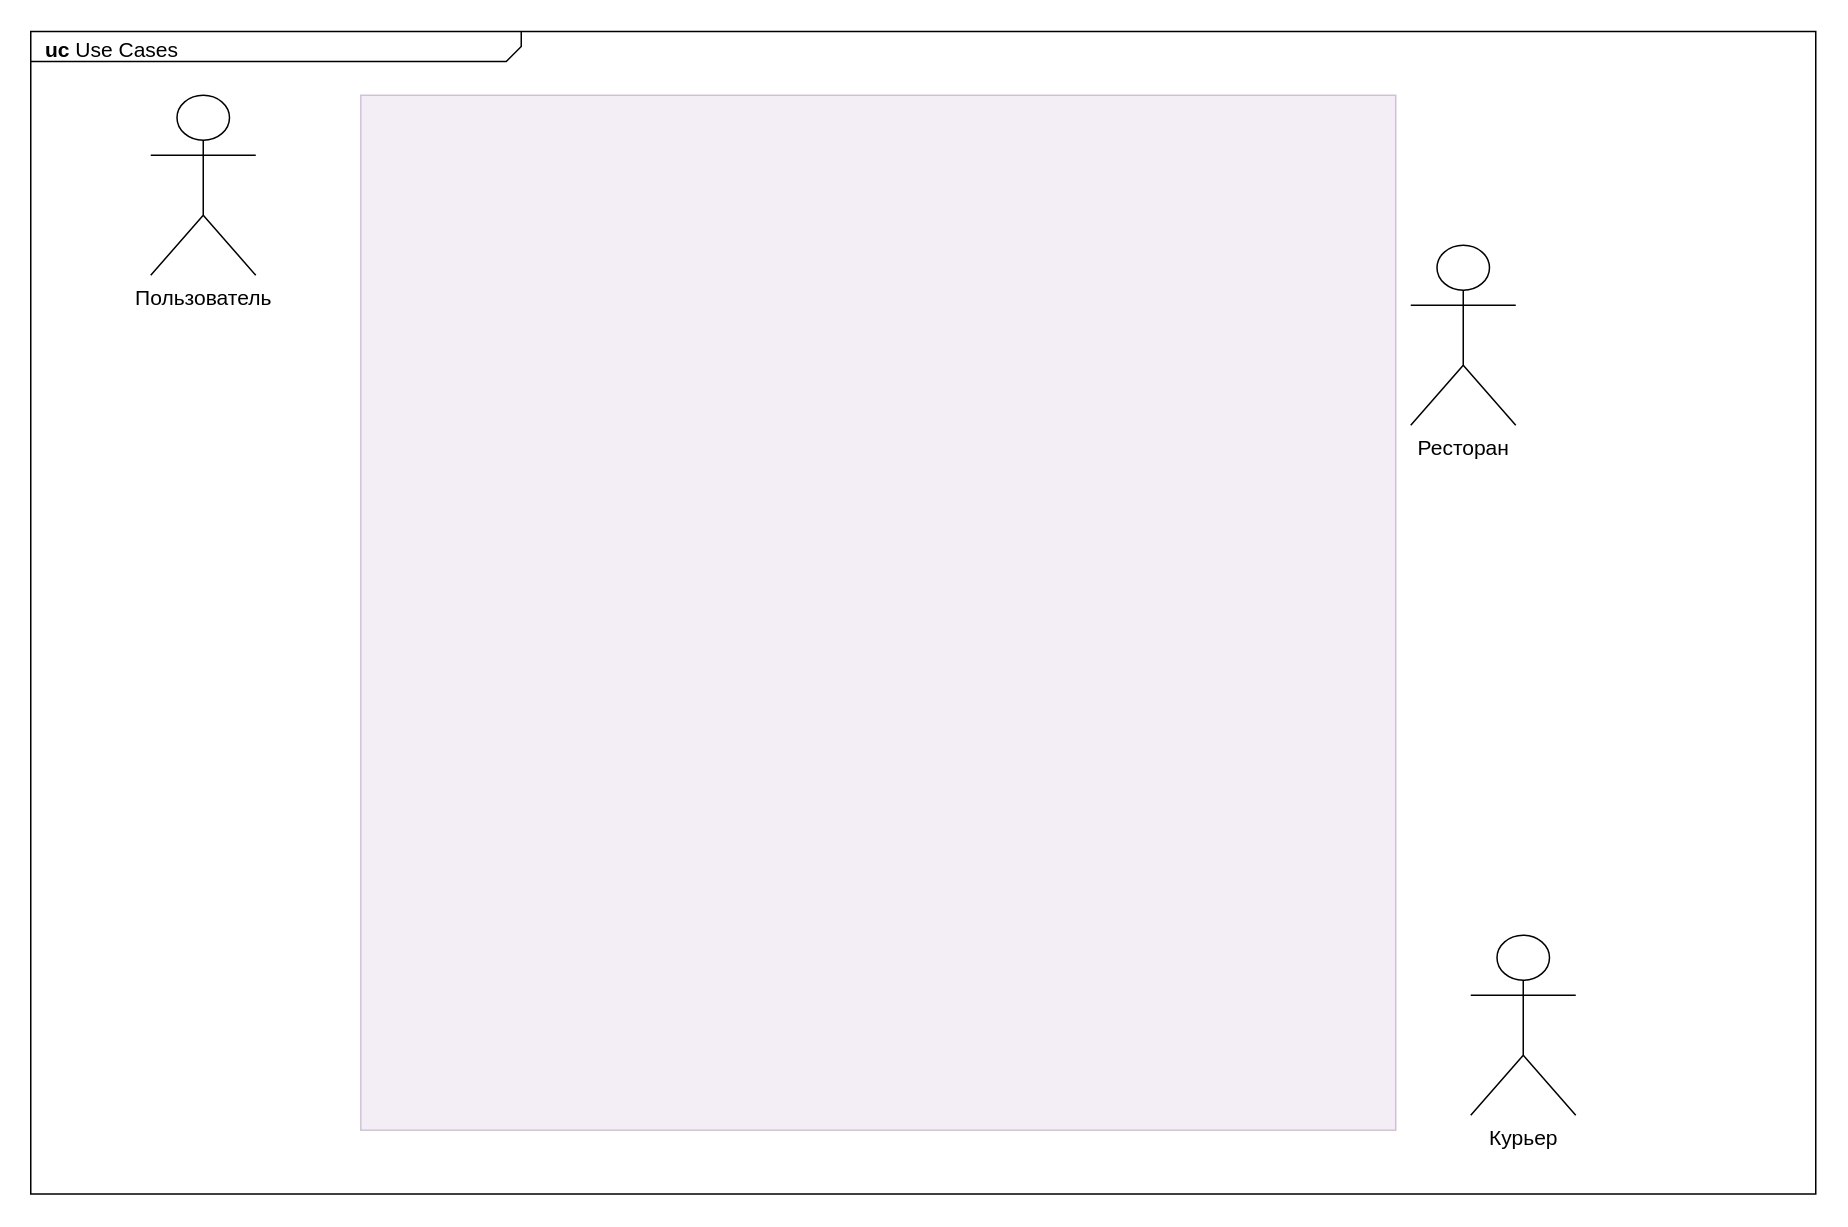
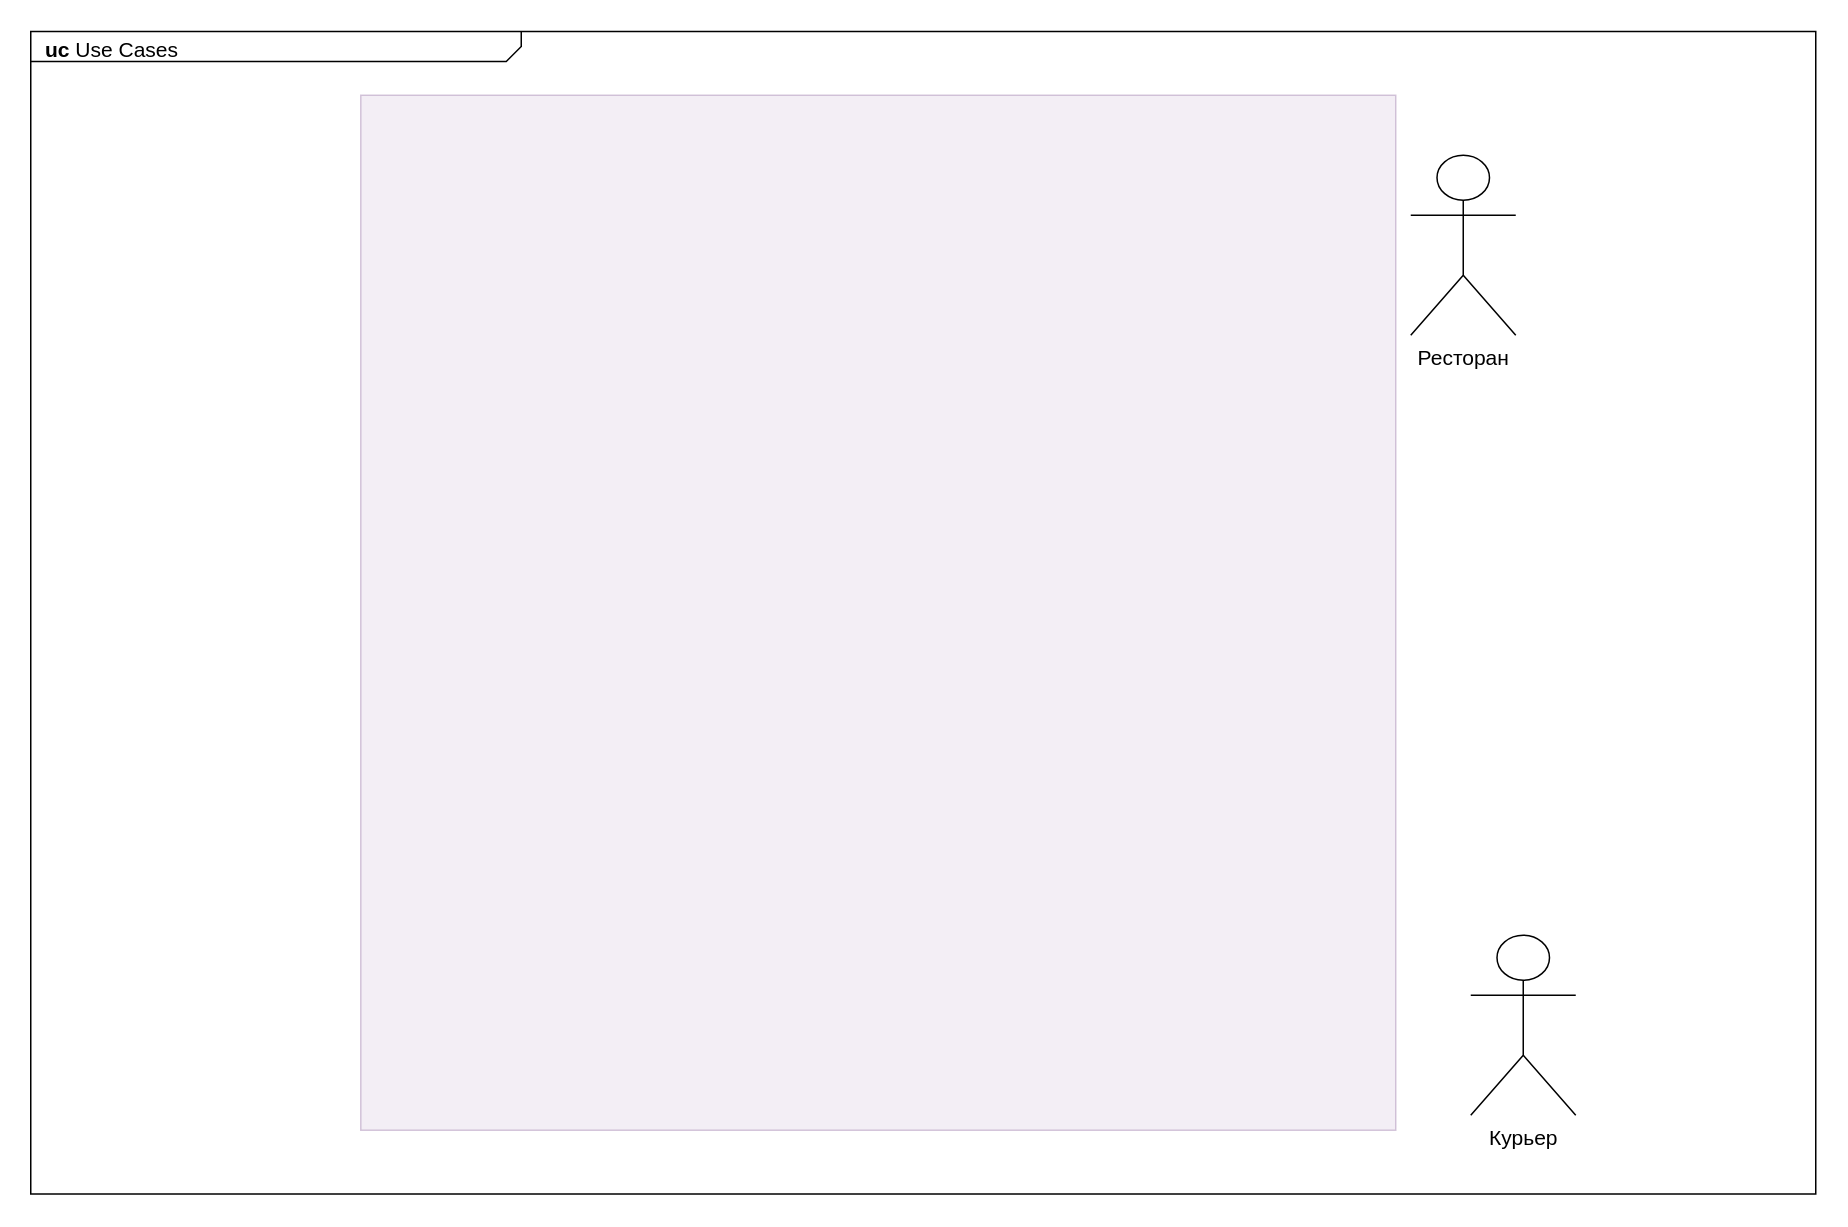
(203, 185) -> none
(1463, 335) -> (1463, 245)
